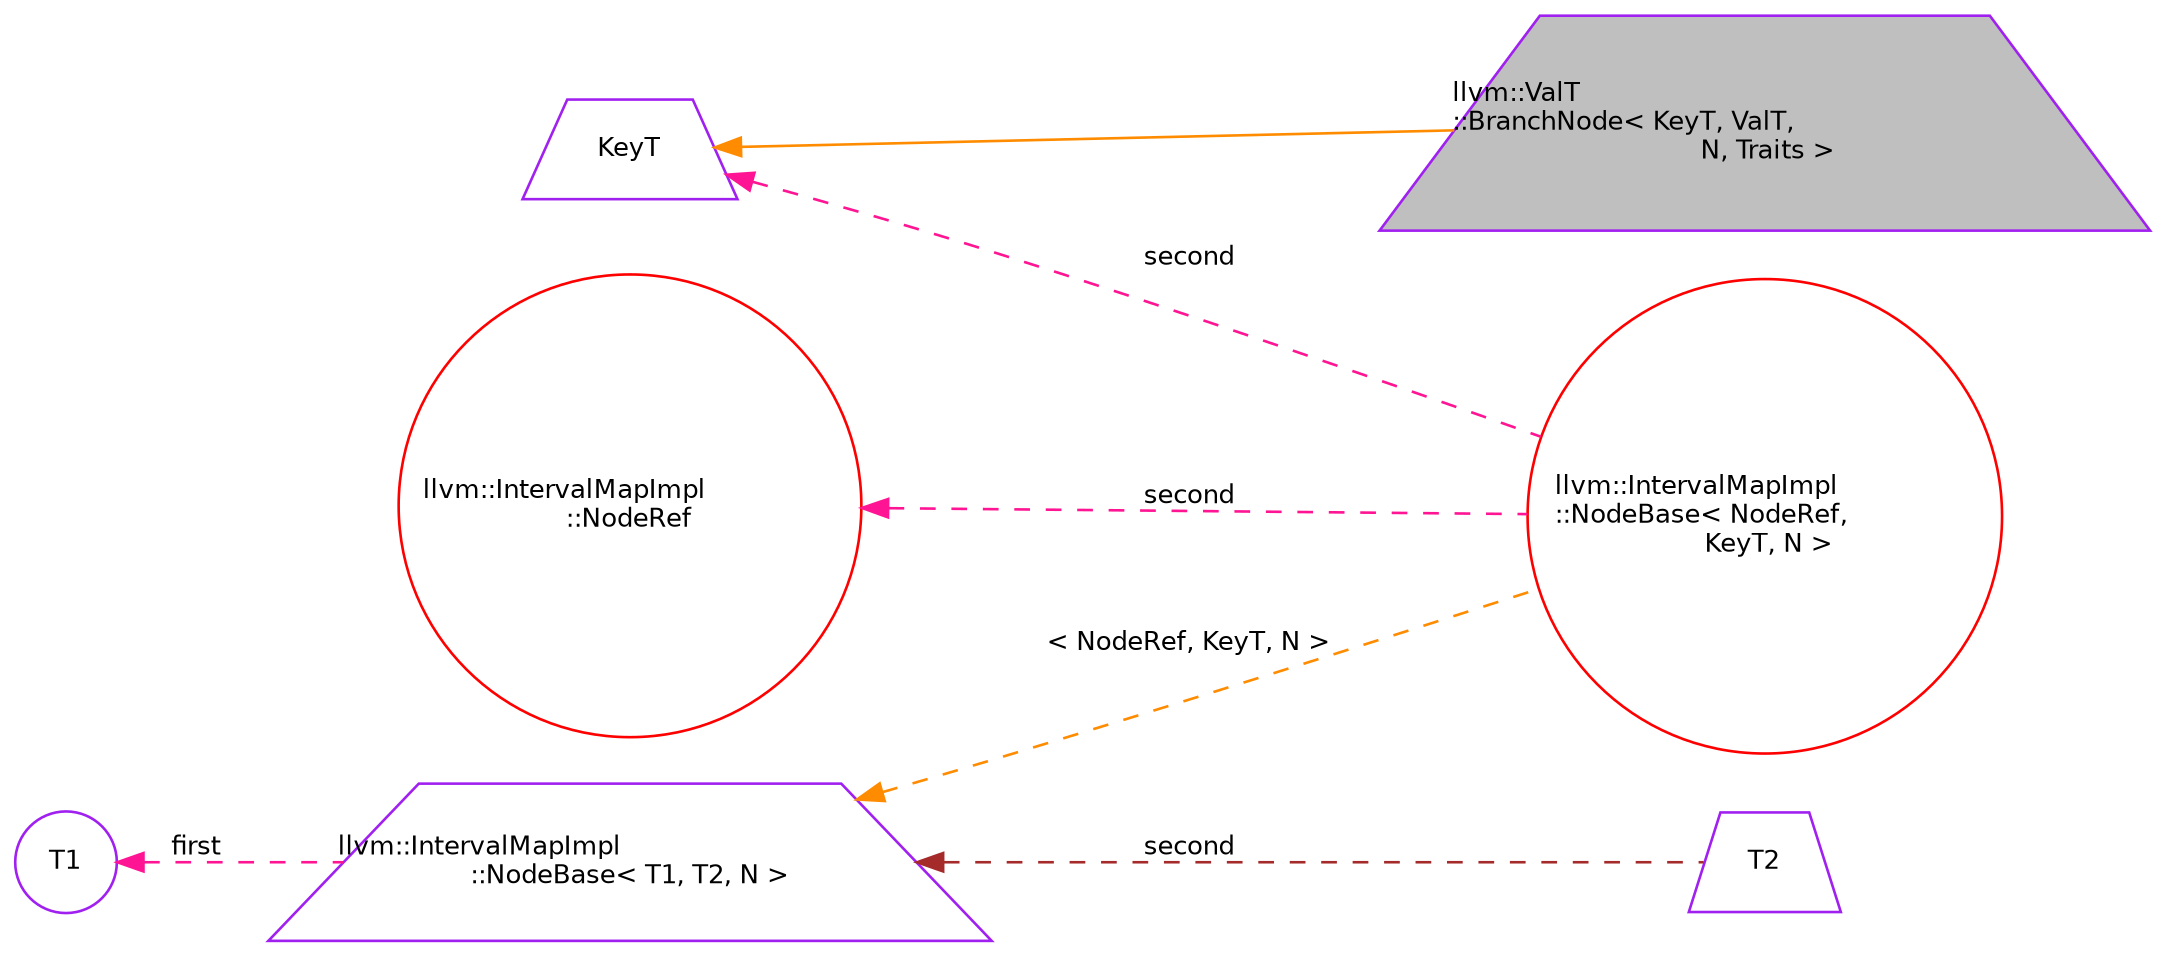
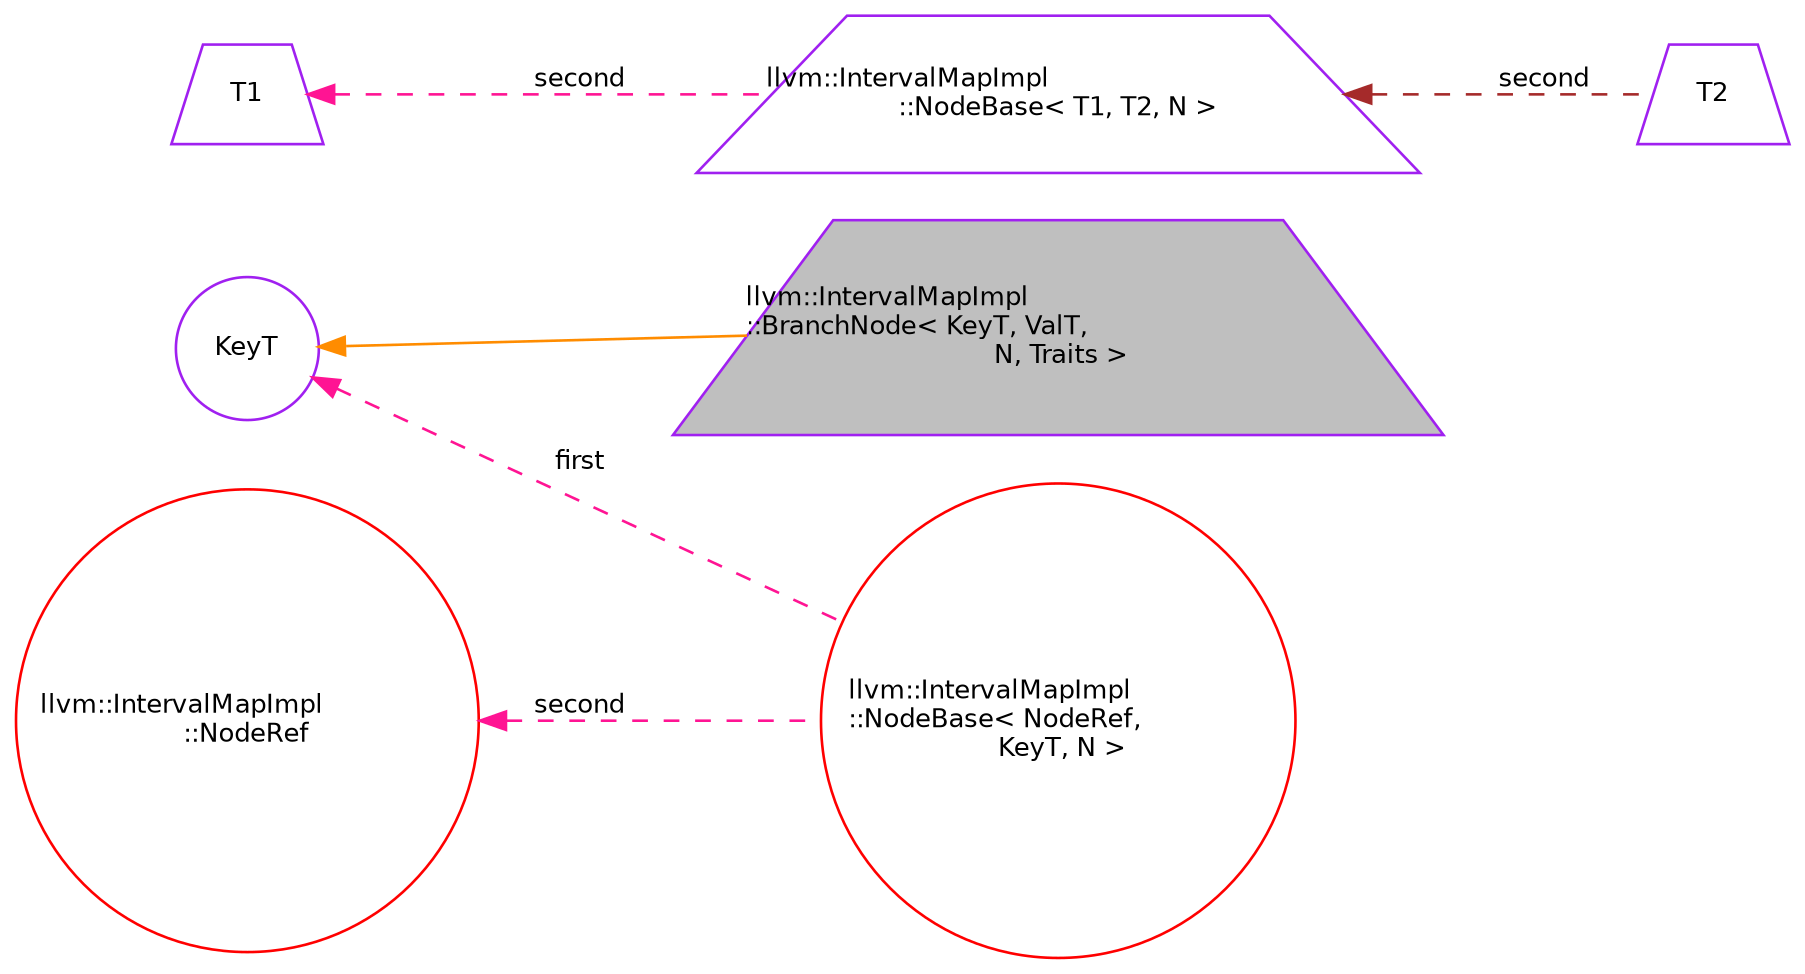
(1765, 123) -> (1058, 328)
(630, 149) -> (247, 349)
(1186, 258) -> (576, 463)
(1211, 693) -> none
(192, 848) -> (576, 80)
(66, 862) -> (247, 94)
